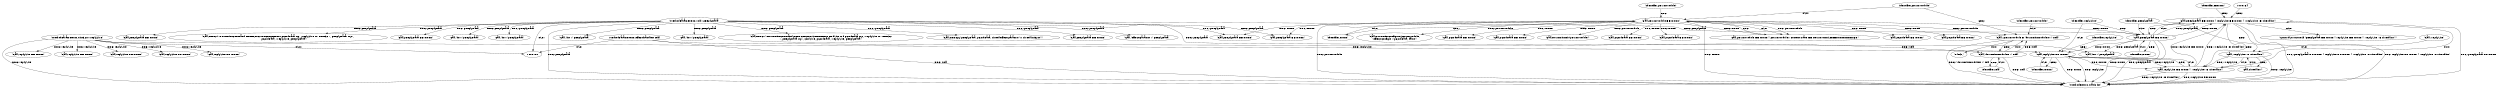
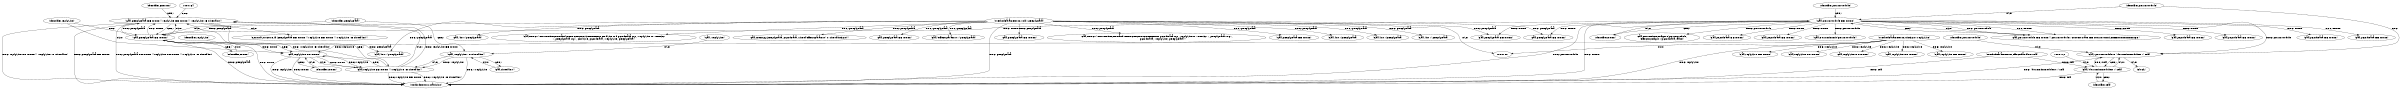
(574, 46) -> none
none -> (2060, 54)
